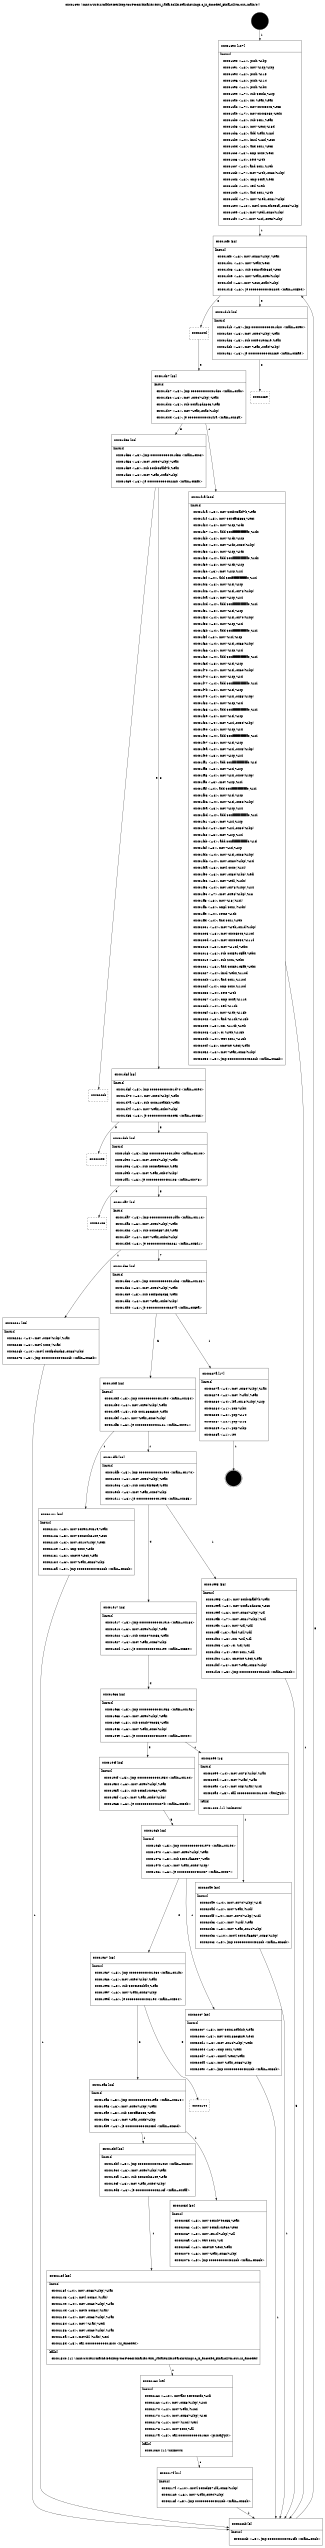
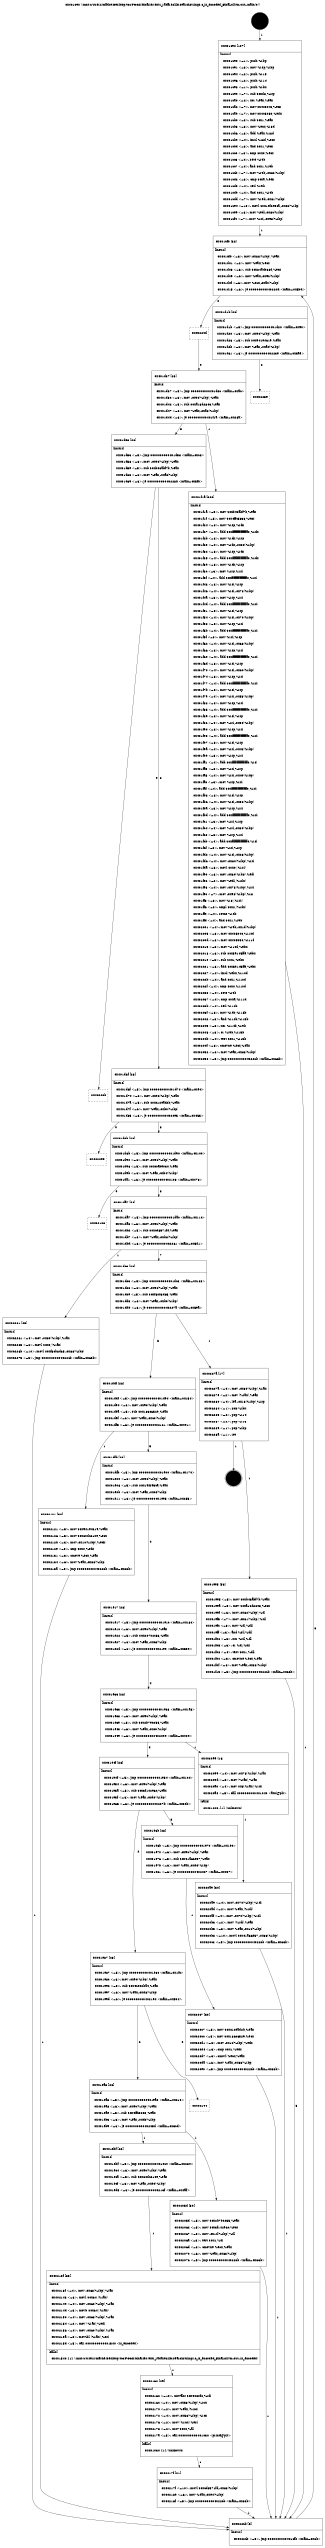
(260, 300) -> none
(150, 1446) -> (150, 1446)
(190, 1541) -> (248, 1509)
(164, 1914) -> (133, 1880)
none -> (266, 2391)
